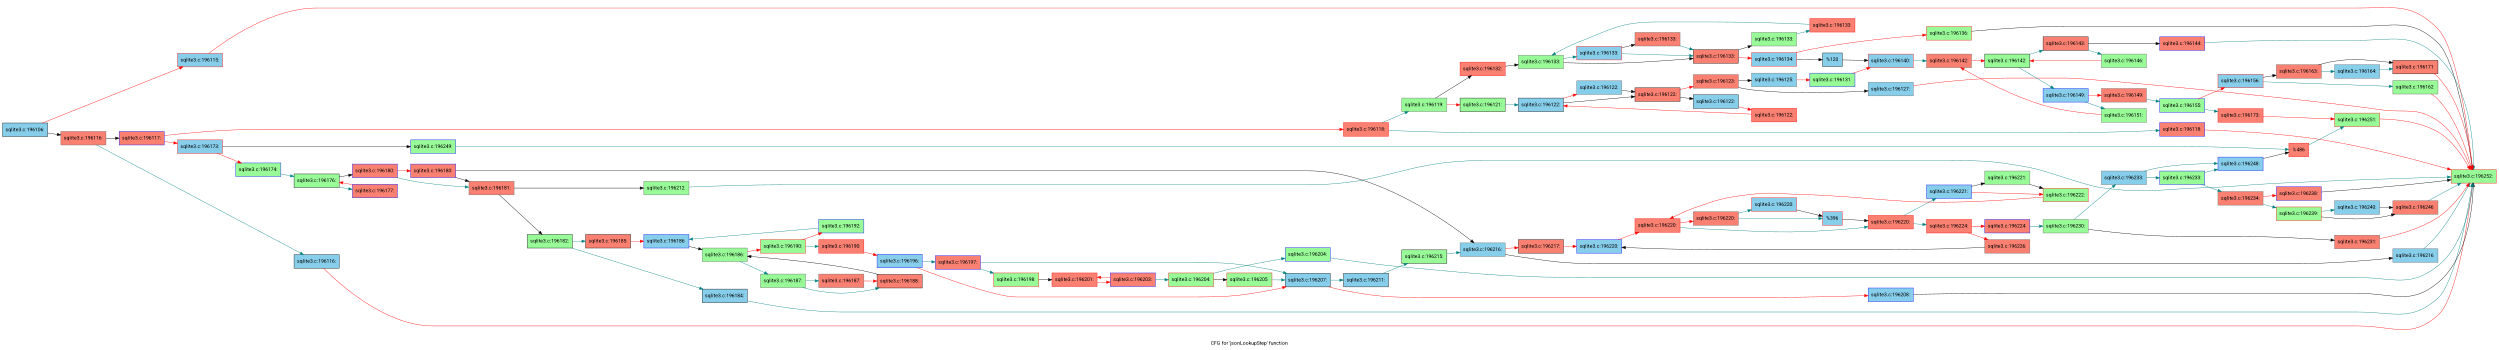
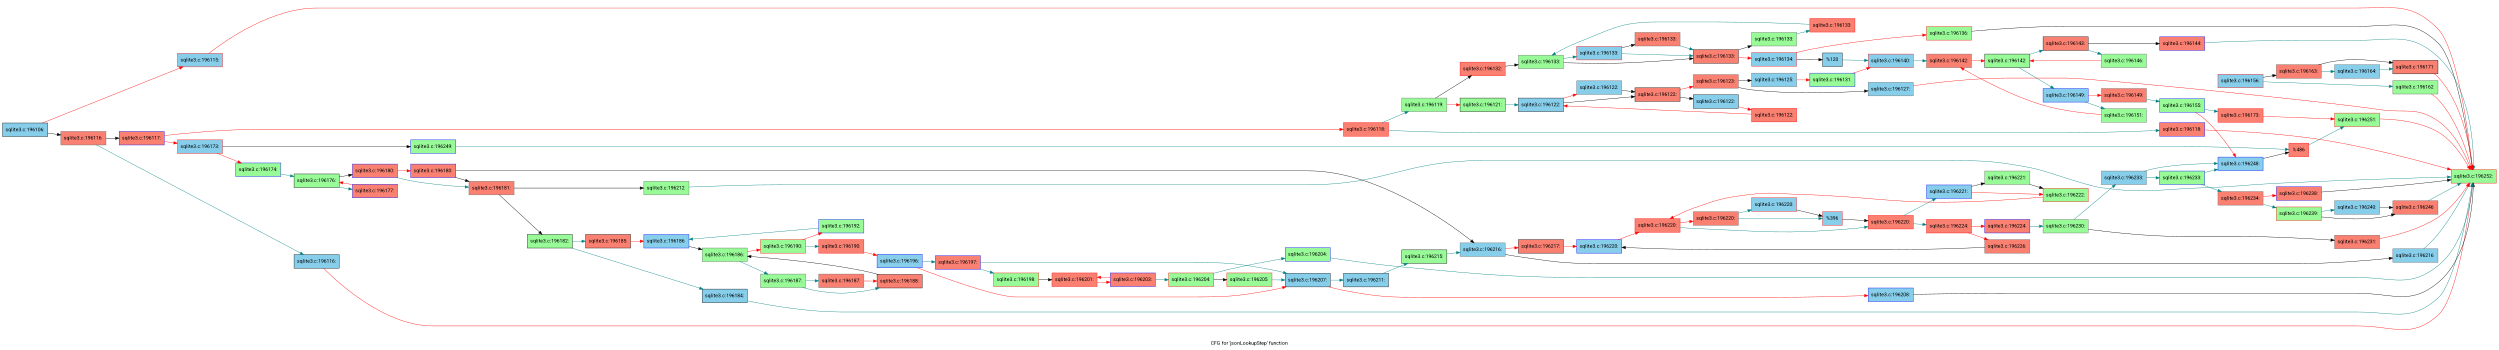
(1853, 60) -> (1853, 60)
(2210, 94) -> (2218, 133)
